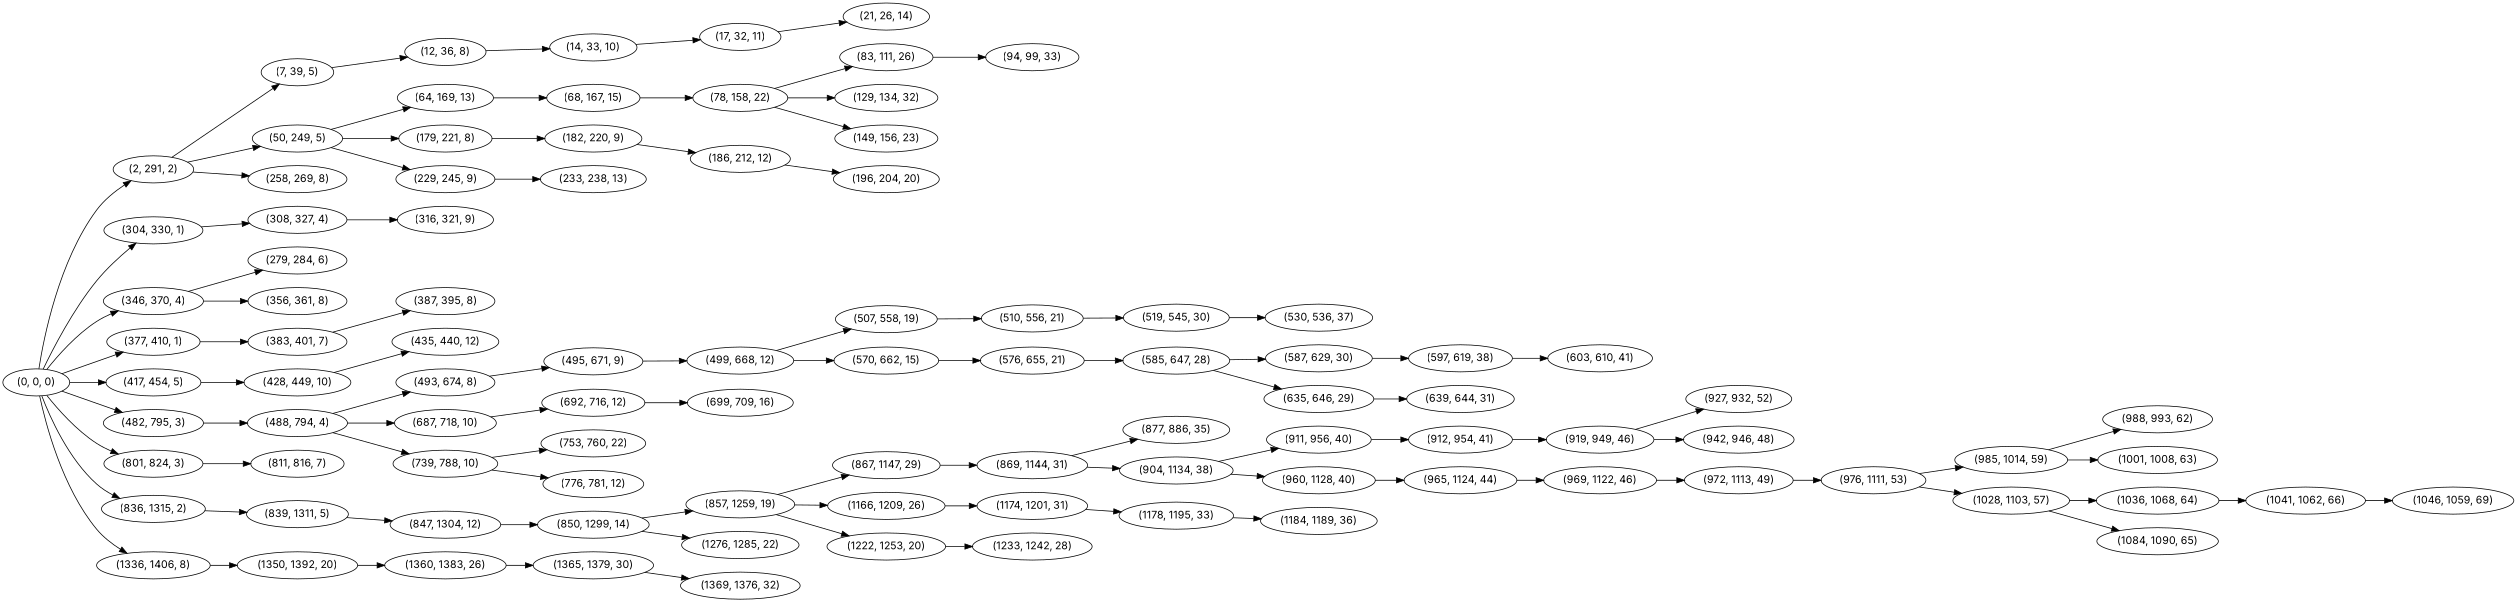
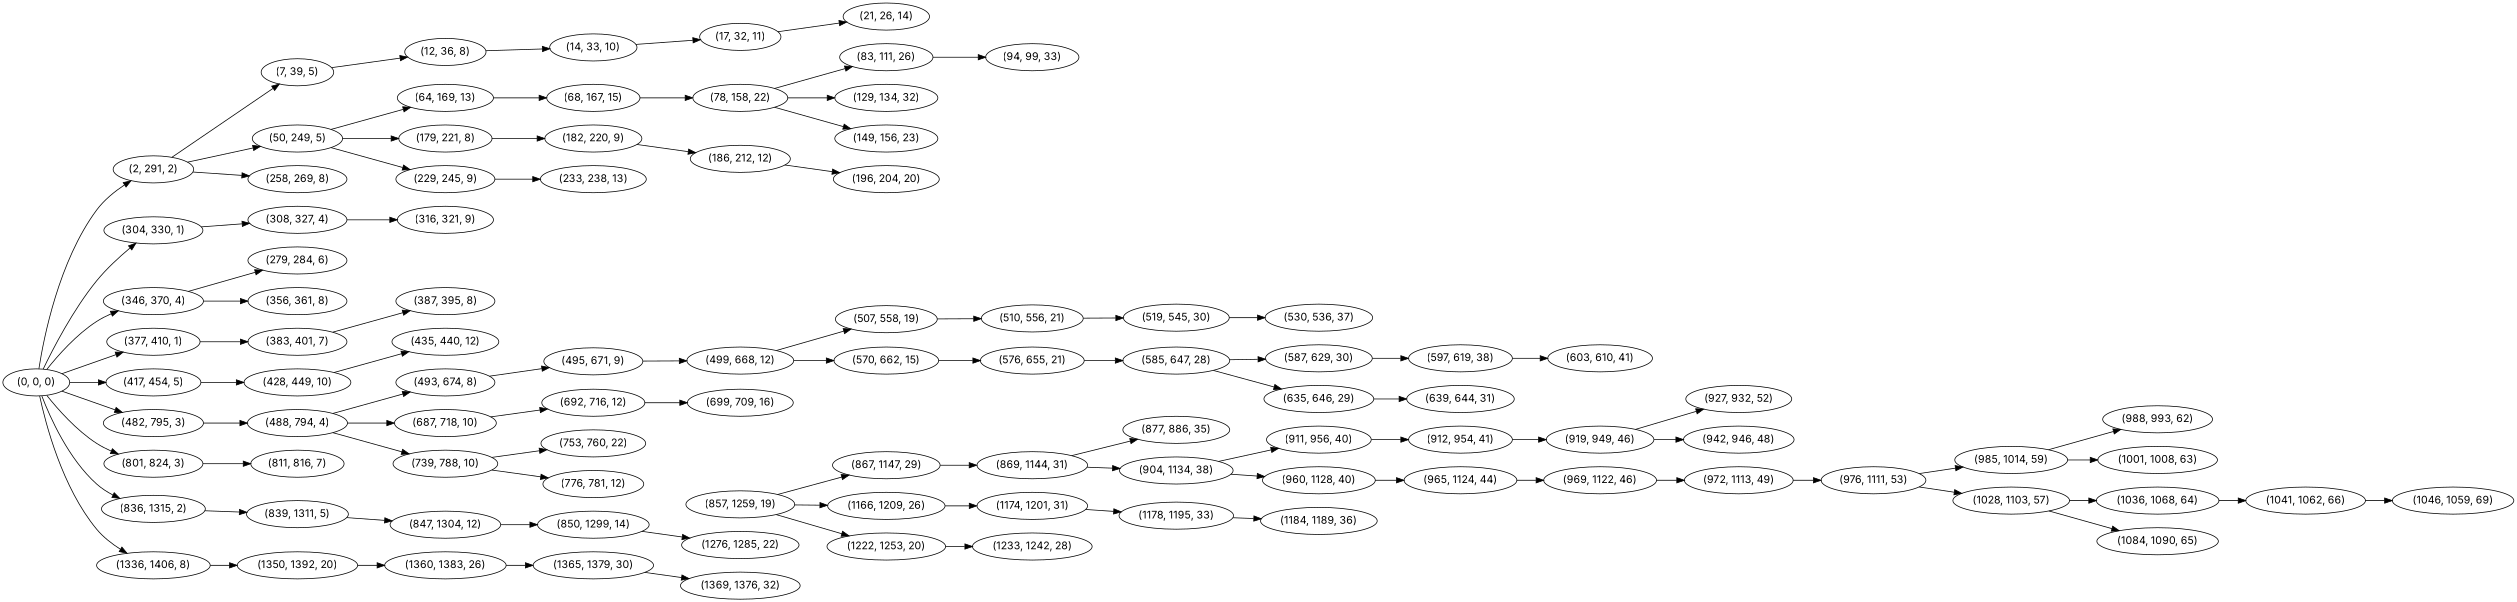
(664, 515) -> none
